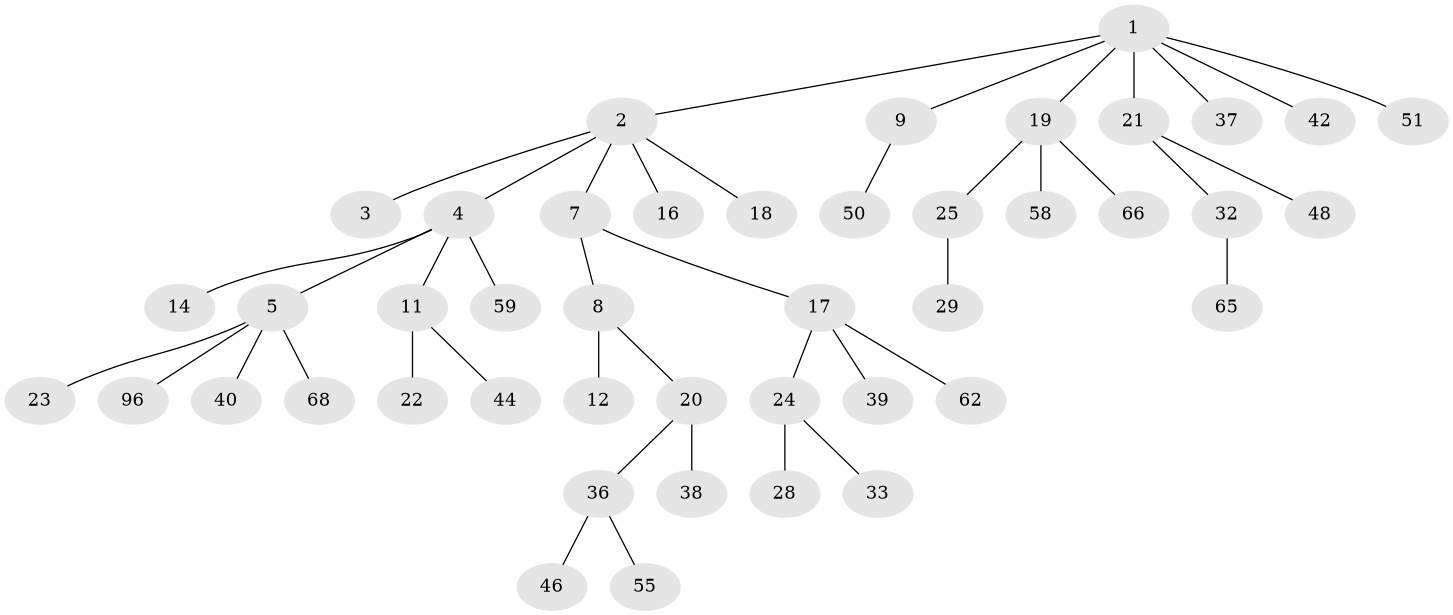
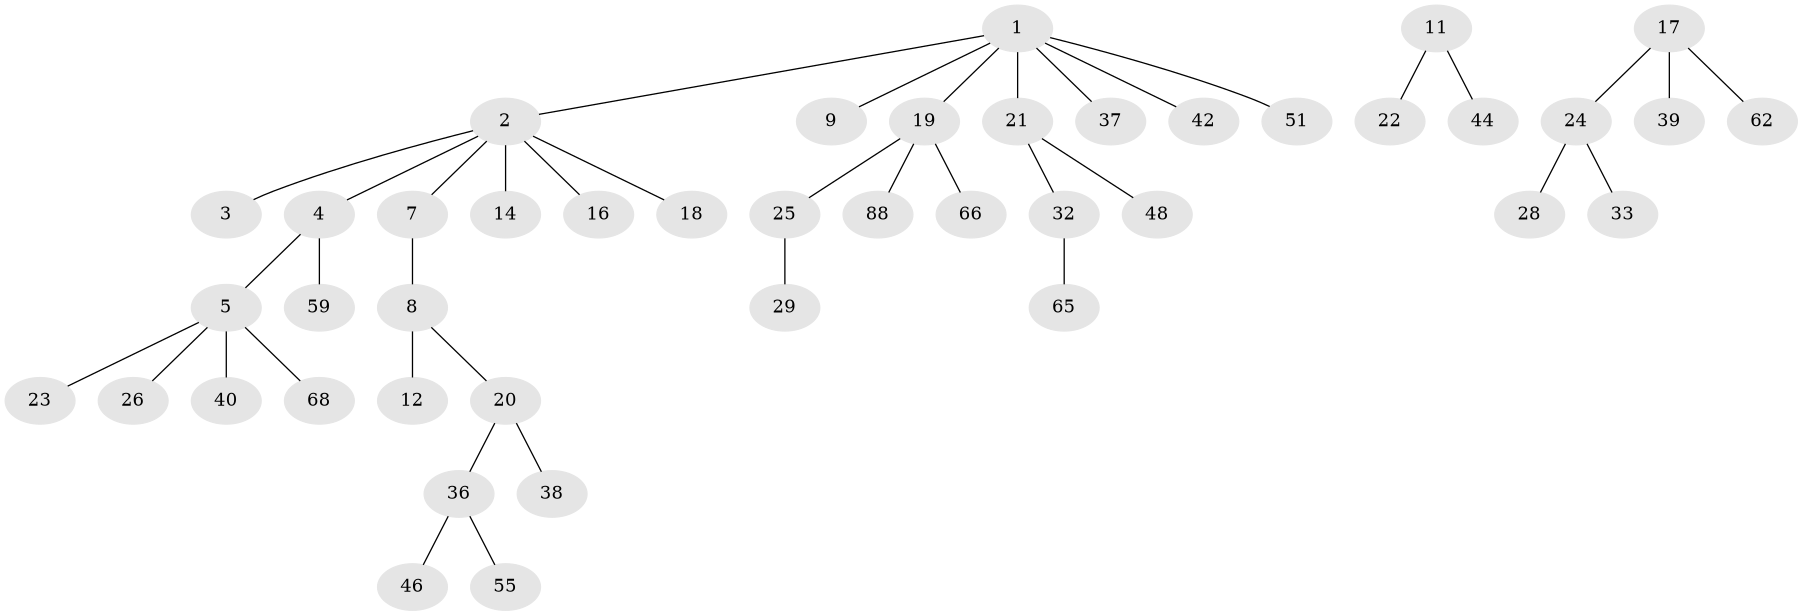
(855, 215) -> none
(1041, 215) -> (878, 215)
(319, 261) -> (506, 168)
(436, 261) -> none
(695, 265) -> none
(133, 401) -> (133, 401)
